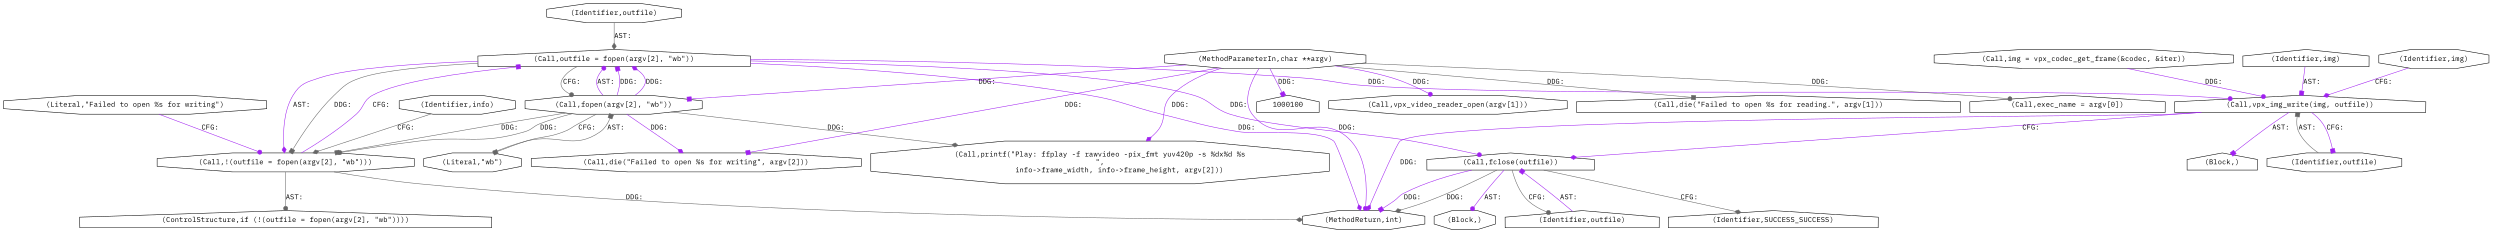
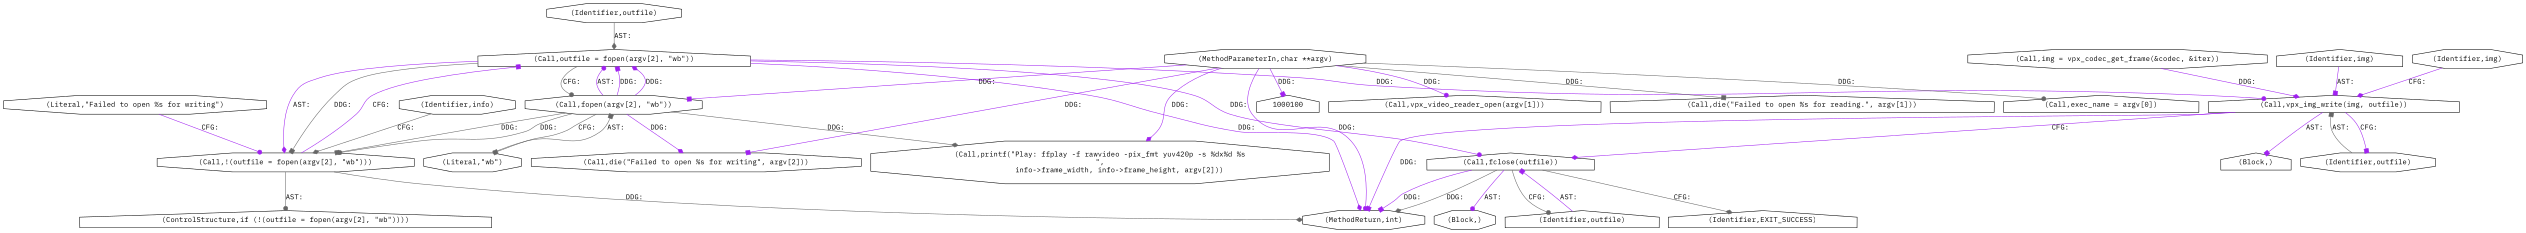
(2194, 82) -> (2227, 82)
(1448, 105) -> (1465, 105)
(1765, 120) -> (1782, 120)
(1773, 220) -> (1763, 220)
